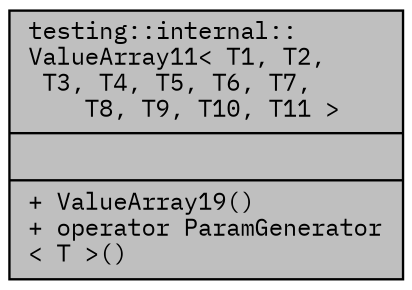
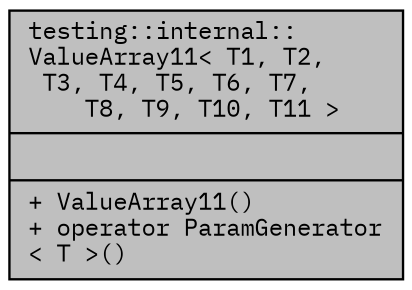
(143, 203) -> (143, 203)
